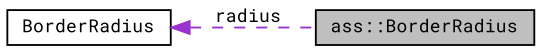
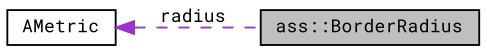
(89, 28) -> (62, 28)
